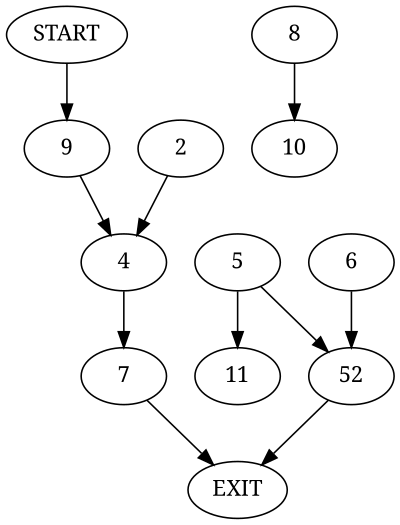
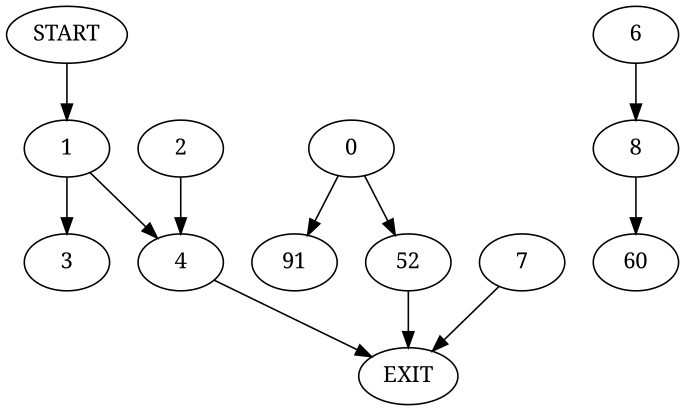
(67, 149) -> (67, 149)
(295, 149) -> (636, 262)
none -> (67, 262)
(238, 262) -> (351, 149)
(124, 312) -> (286, 315)
(351, 312) -> (636, 84)
(238, 376) -> (295, 262)
